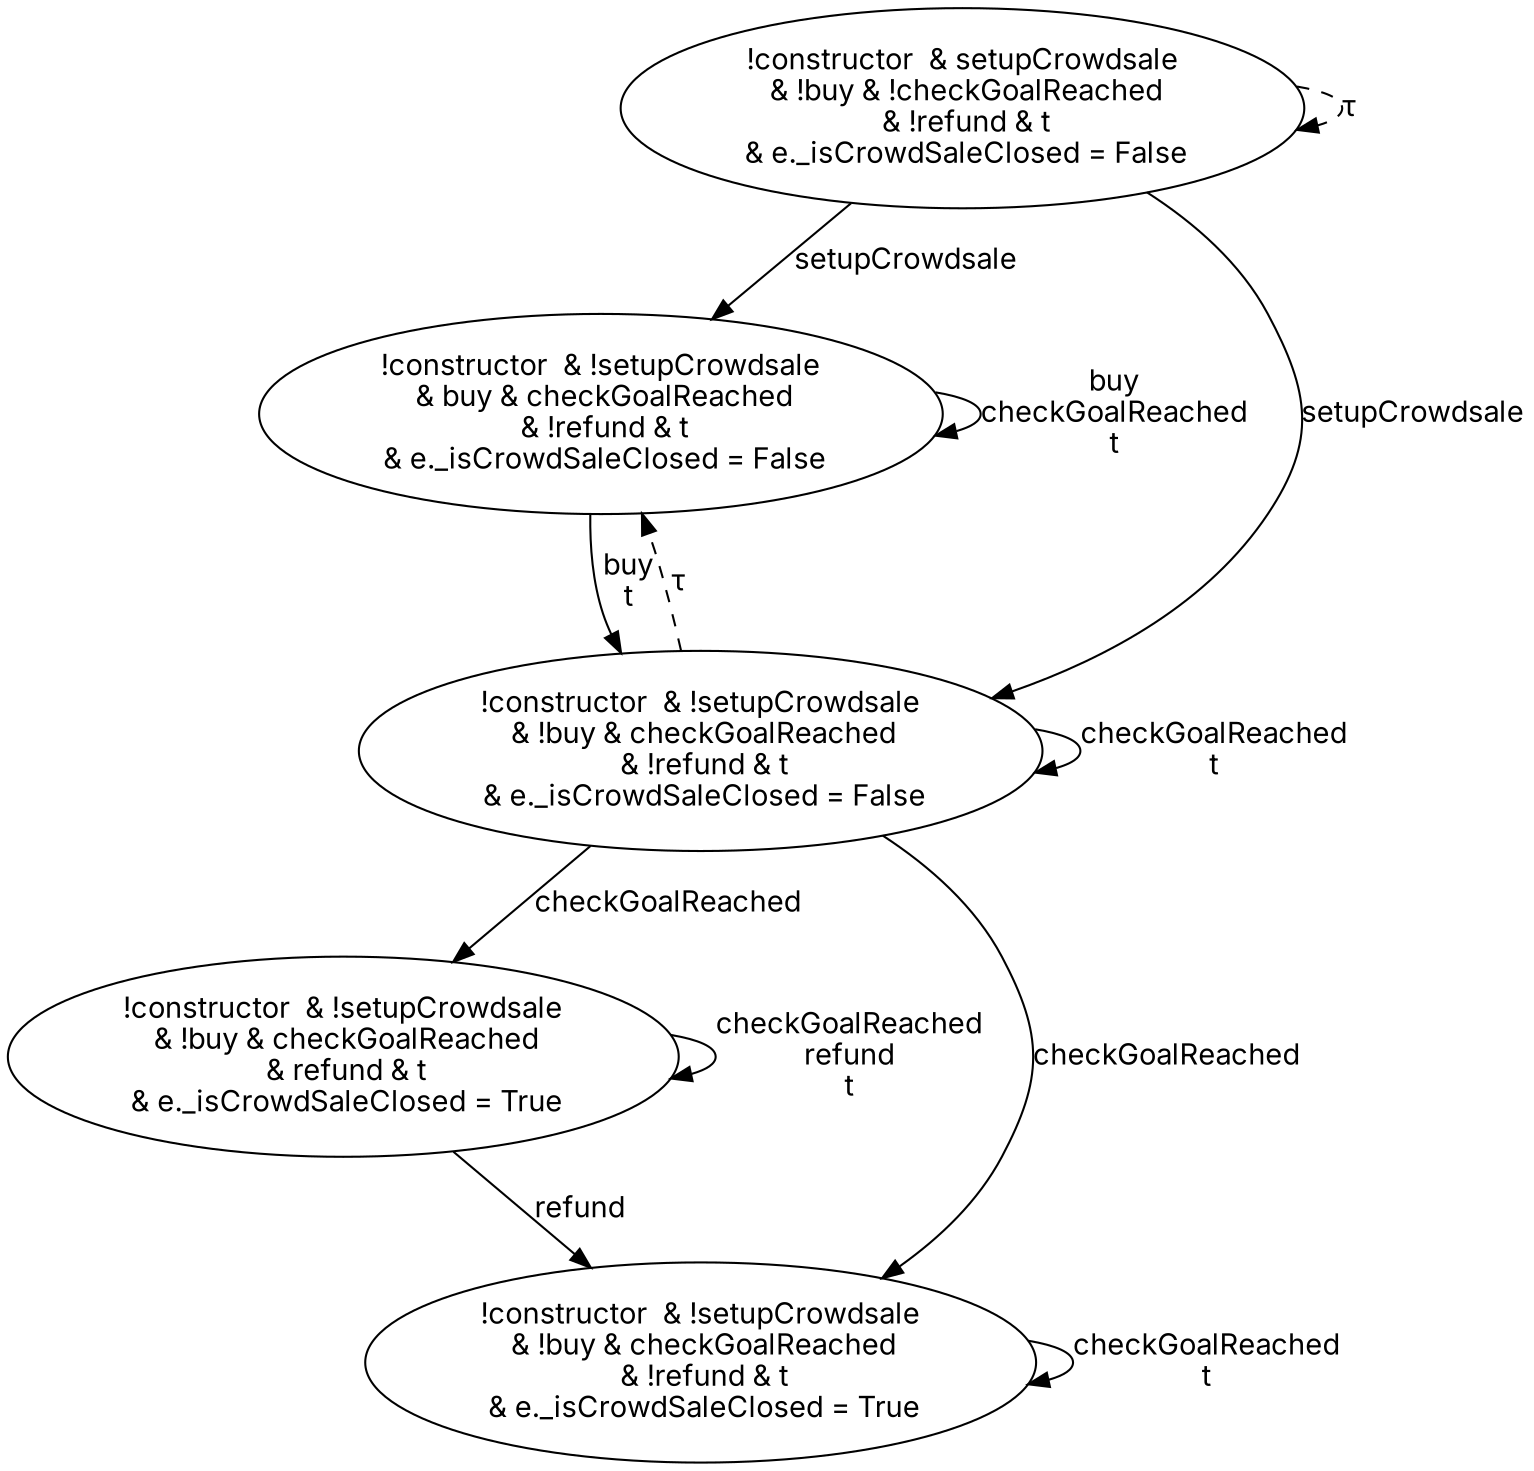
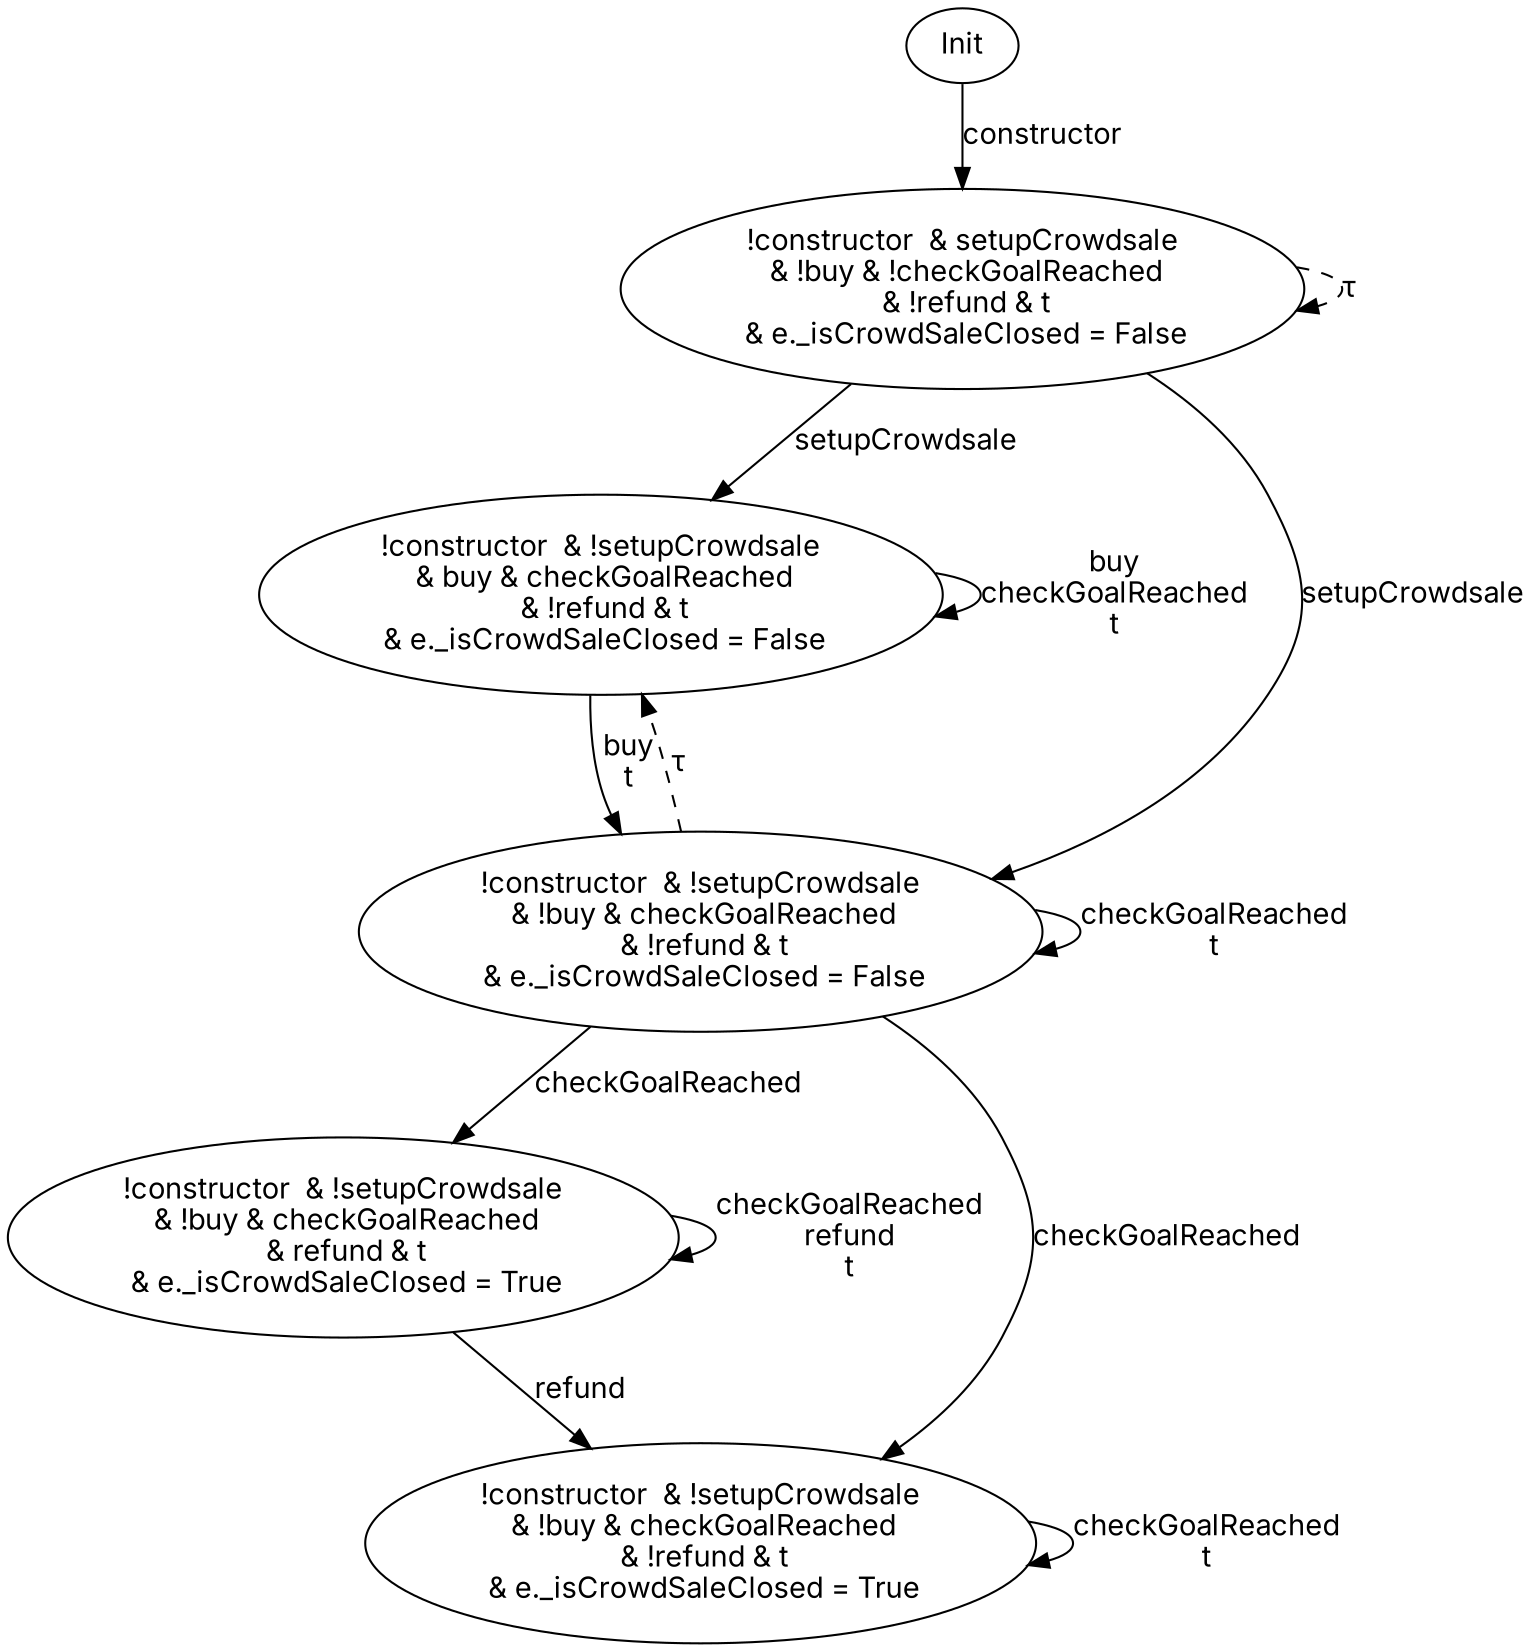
none -> (962, 46)
